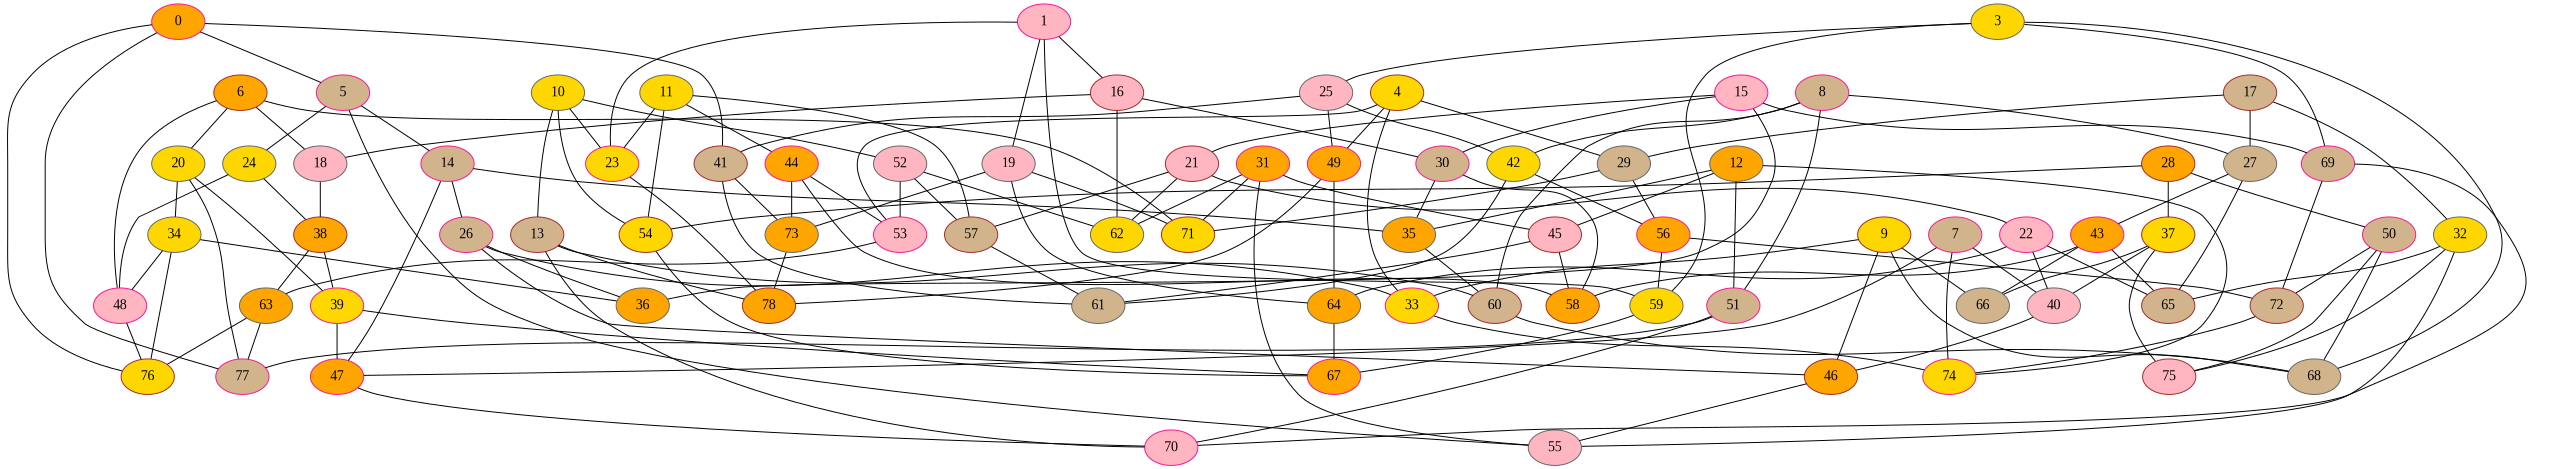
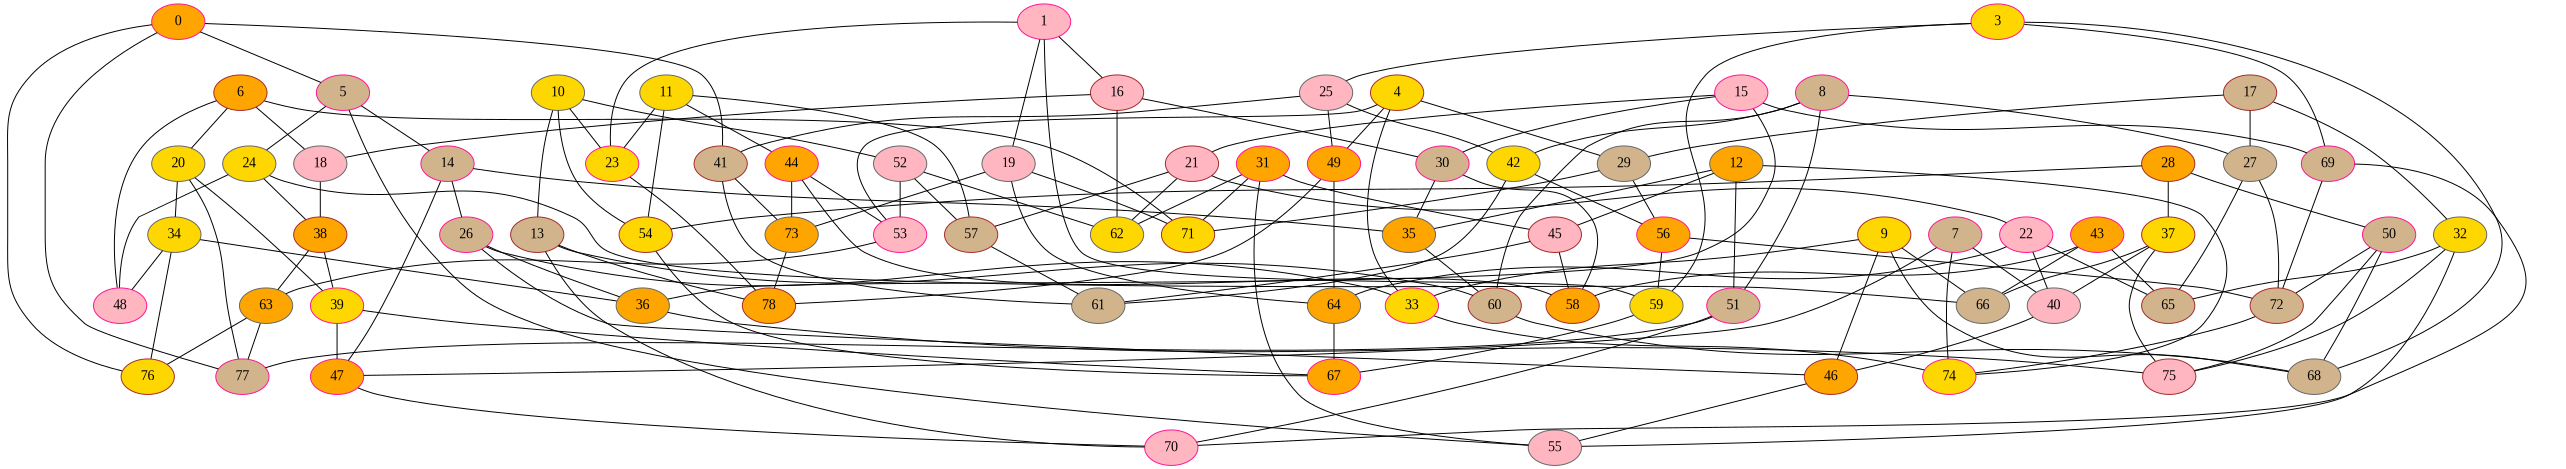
(1998, 22) -> (1998, 22)
(2176, 197) -> (2277, 233)
none -> (1102, 285)
(132, 336) -> none
none -> (1405, 350)
